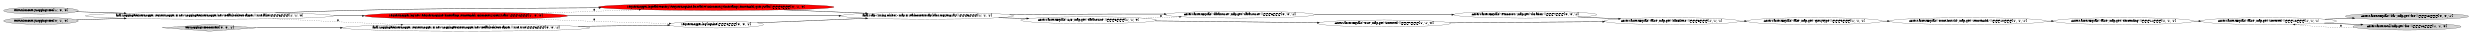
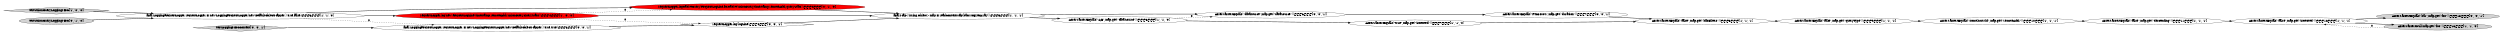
(41, 11) -> (56, 11)
(716, 25) -> (747, 25)
